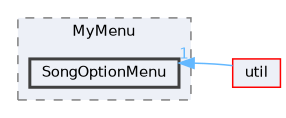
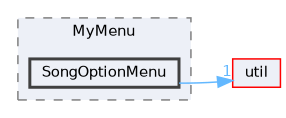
(213, 64) -> (200, 83)
